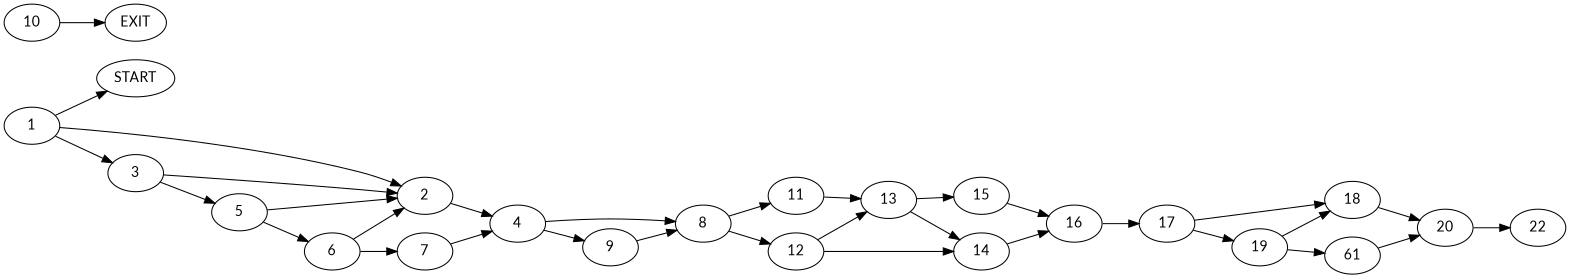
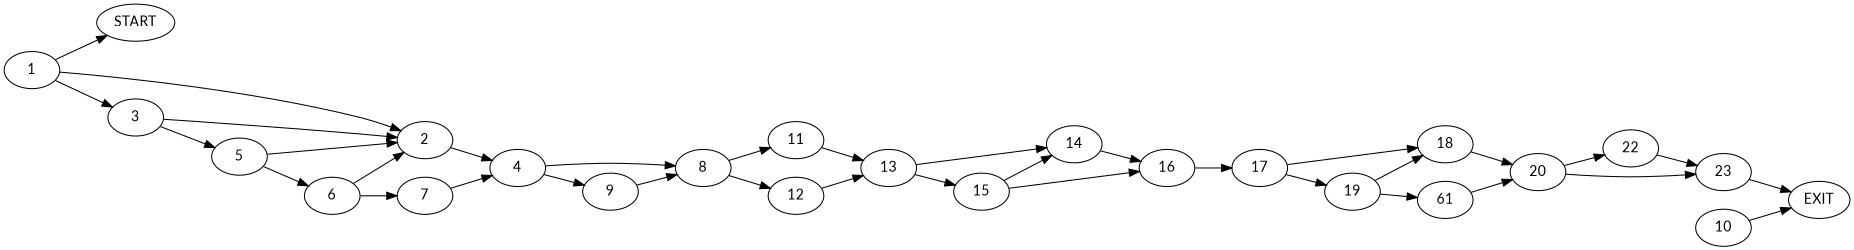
none -> (1724, 172)
(884, 251) -> (1023, 170)
